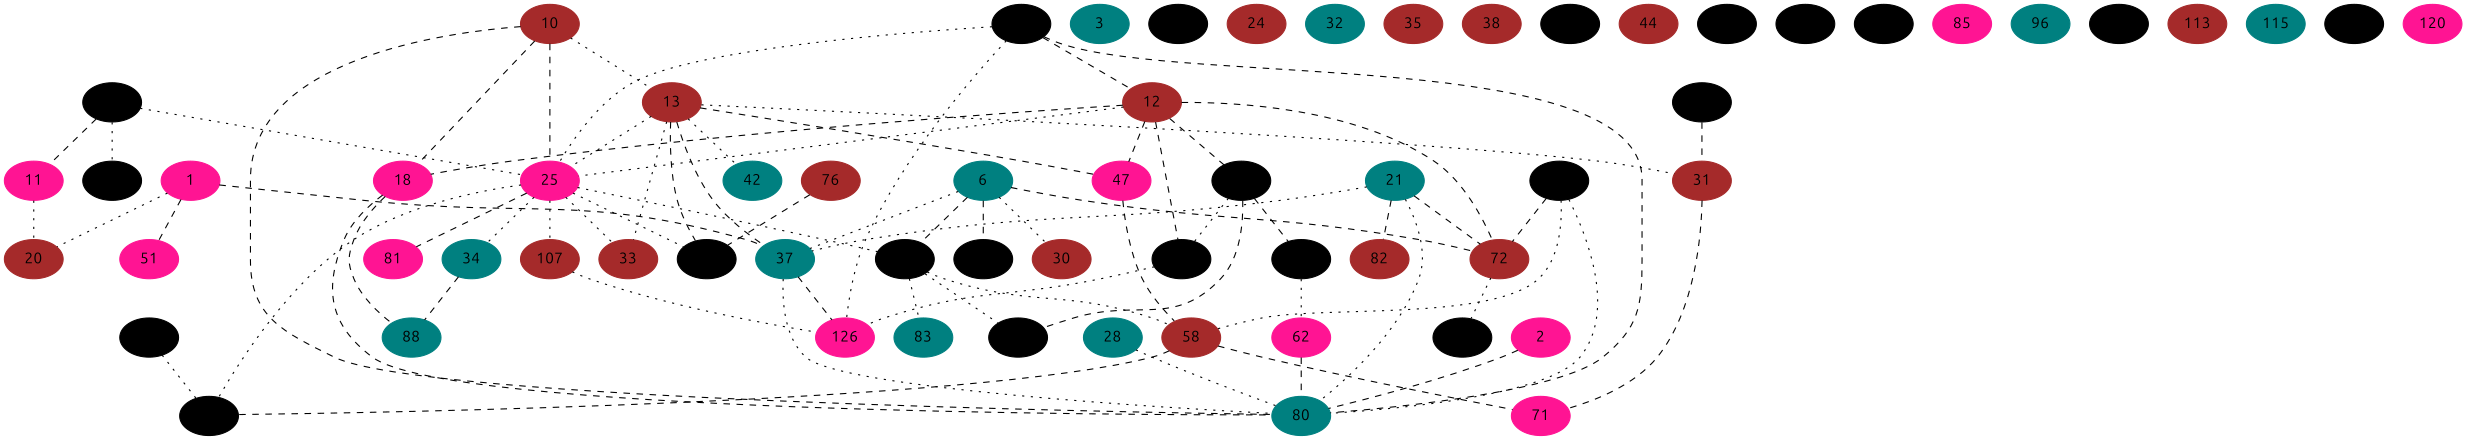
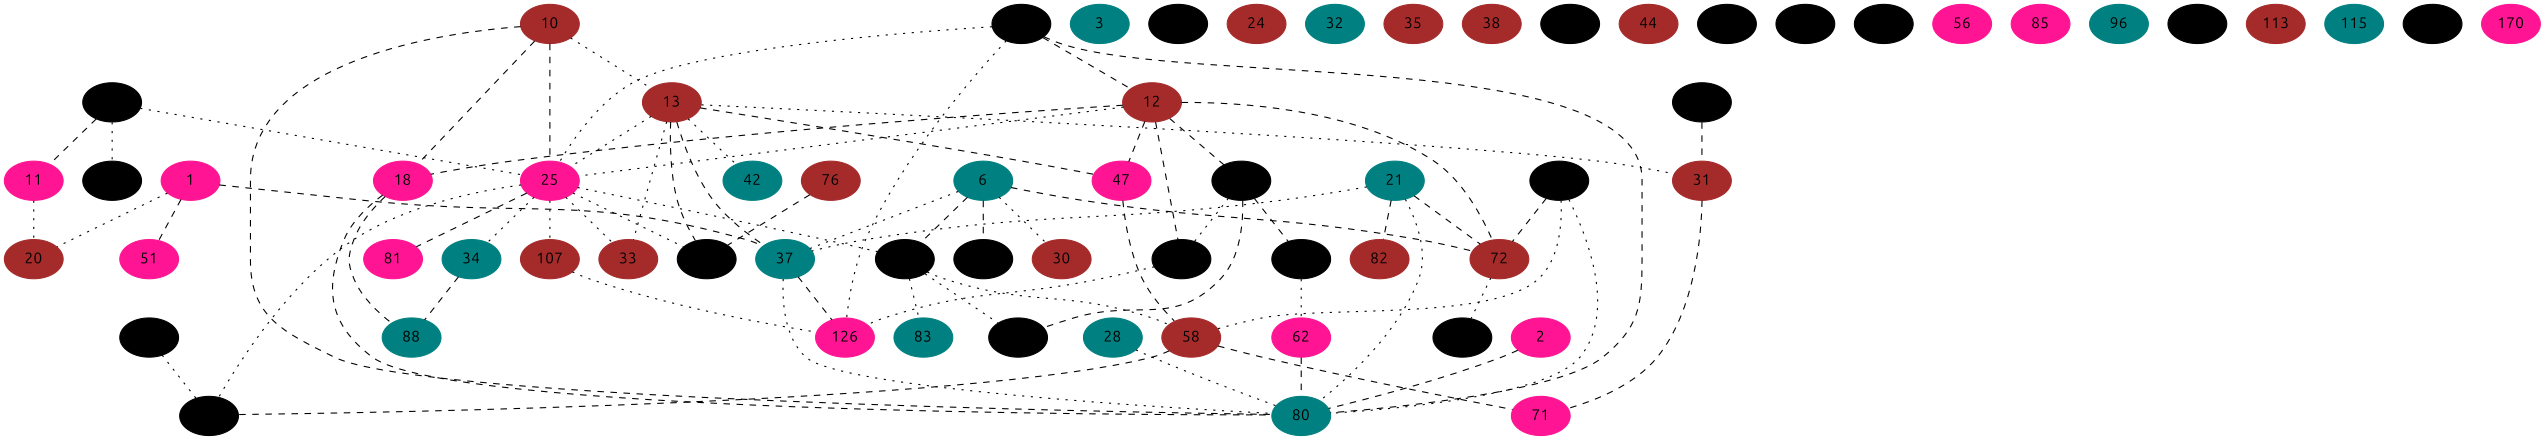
none -> (1962, 24)
(2433, 24) -> (2511, 24)
